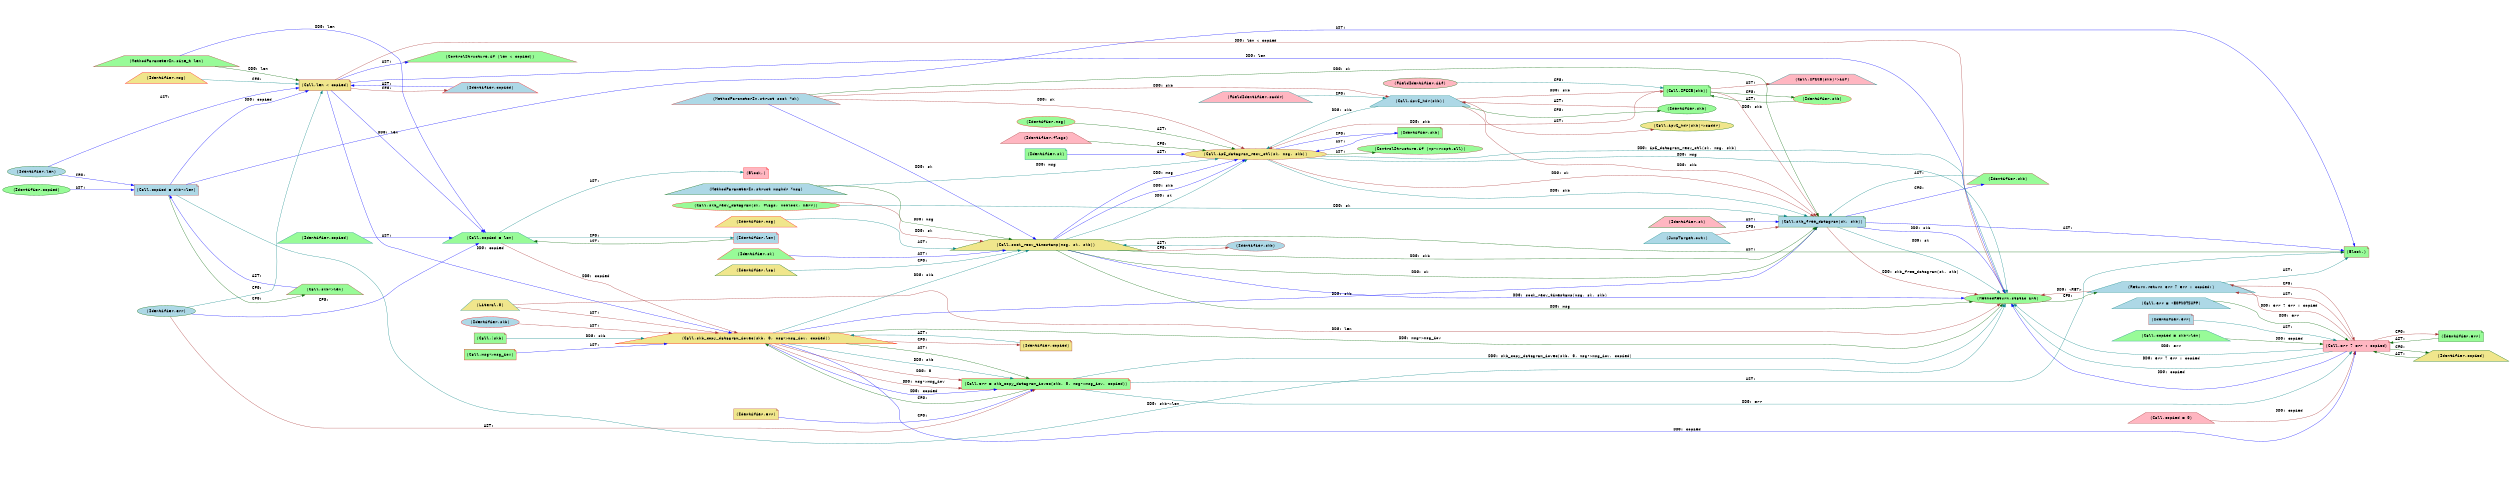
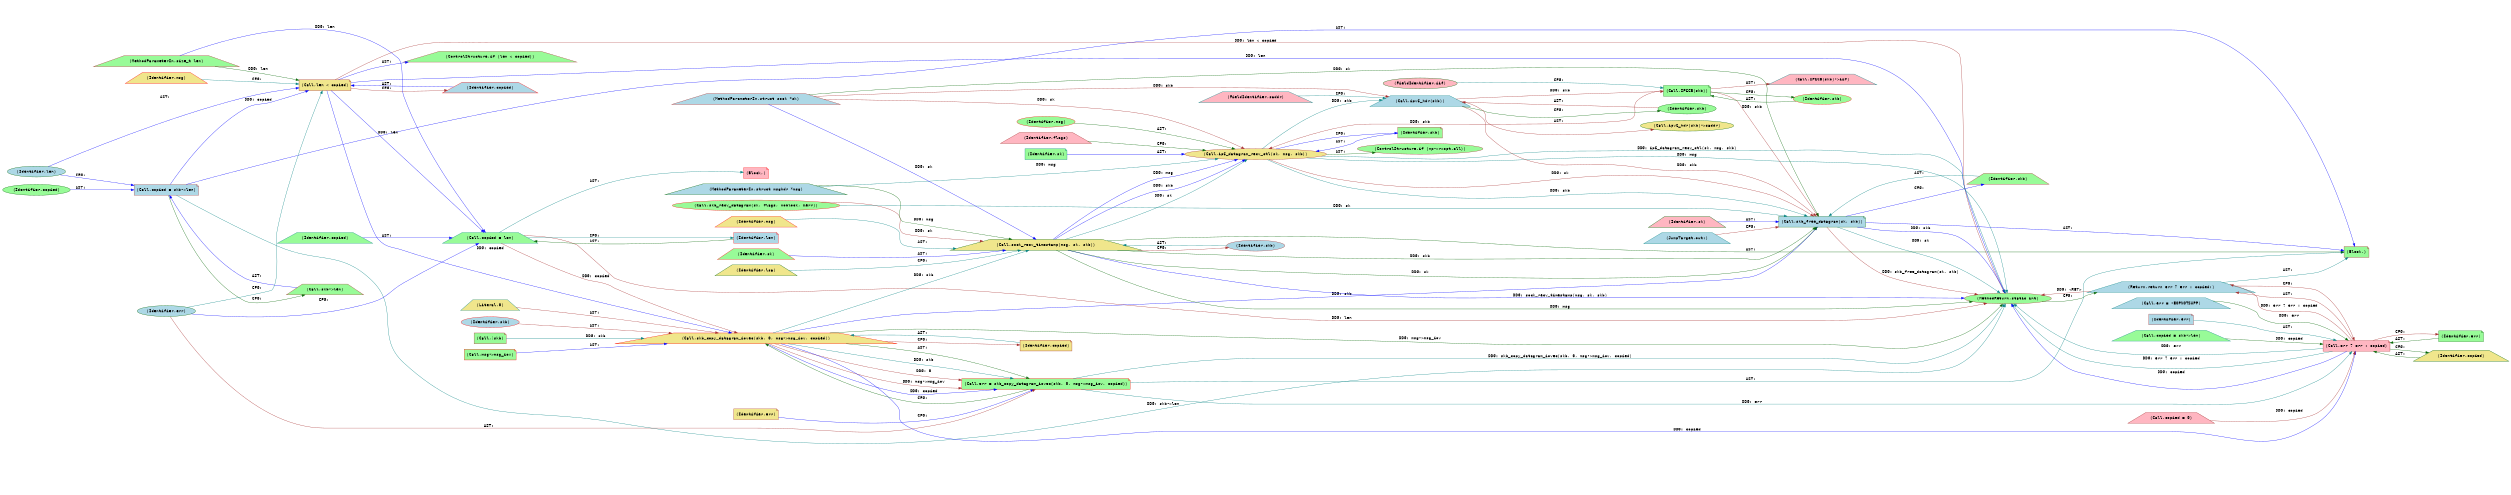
(1322, 123) -> (1317, 114)
(1250, 329) -> (1246, 316)
